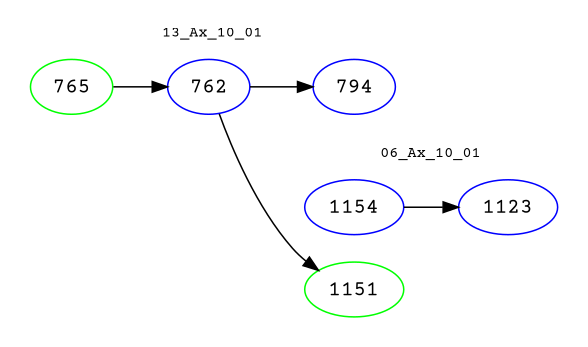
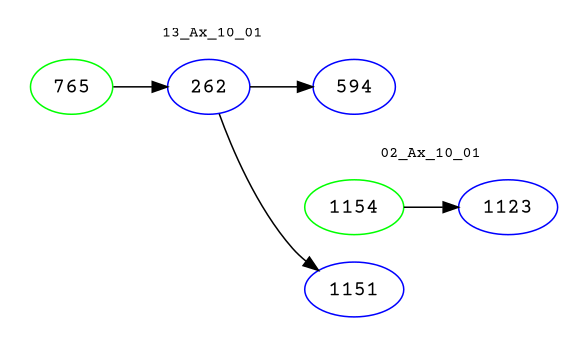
(209, 87) -> (209, 87)
(354, 87) -> (354, 87)
(431, 153) -> (431, 153)
(354, 207) -> (354, 207)
(354, 289) -> (354, 289)
